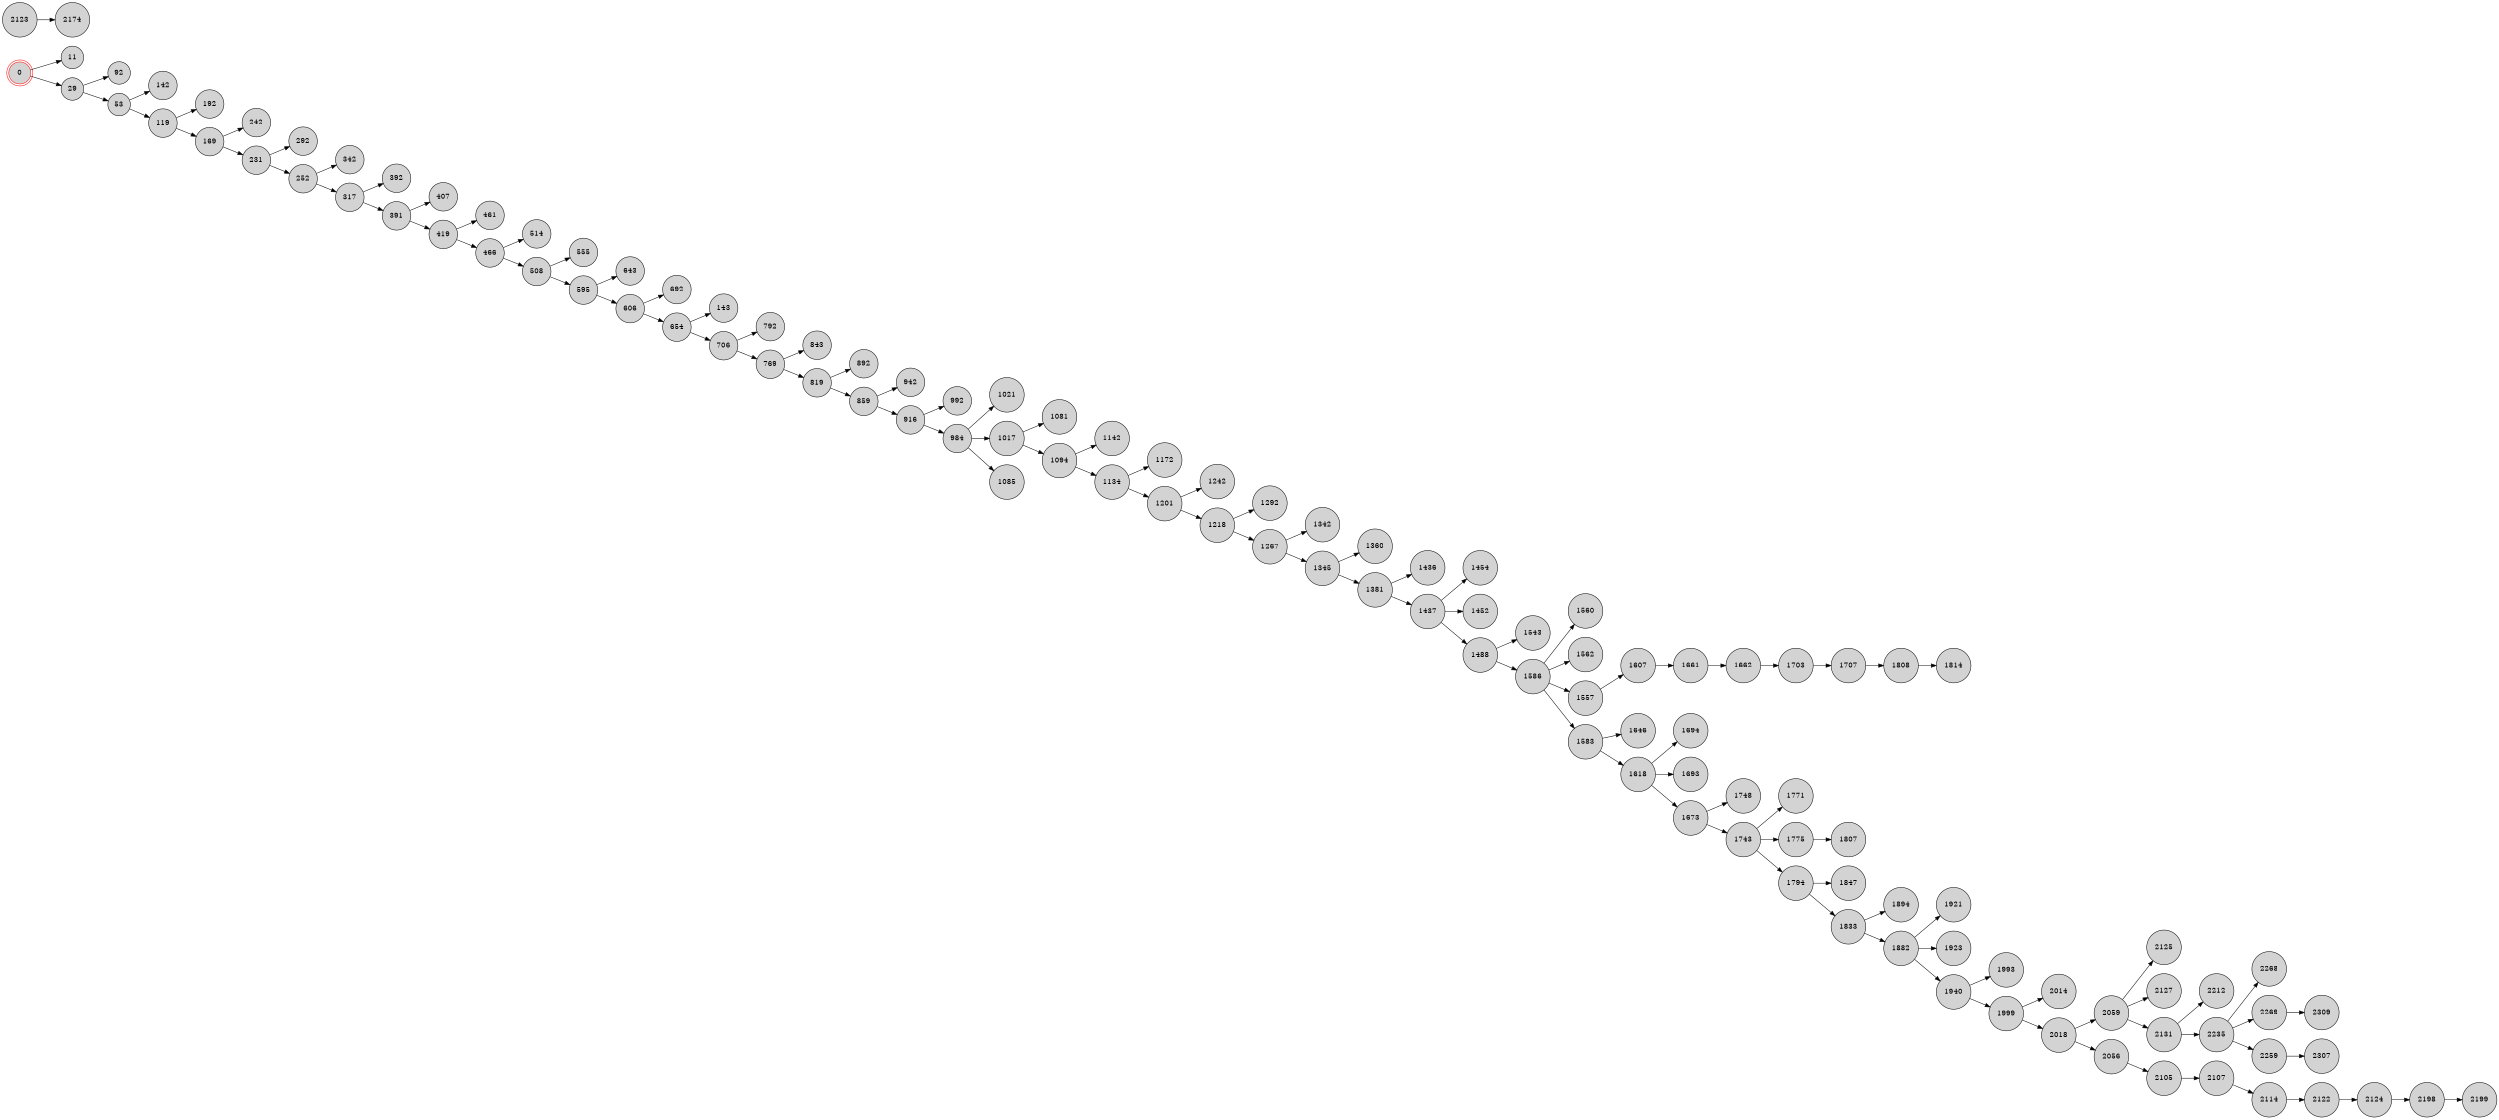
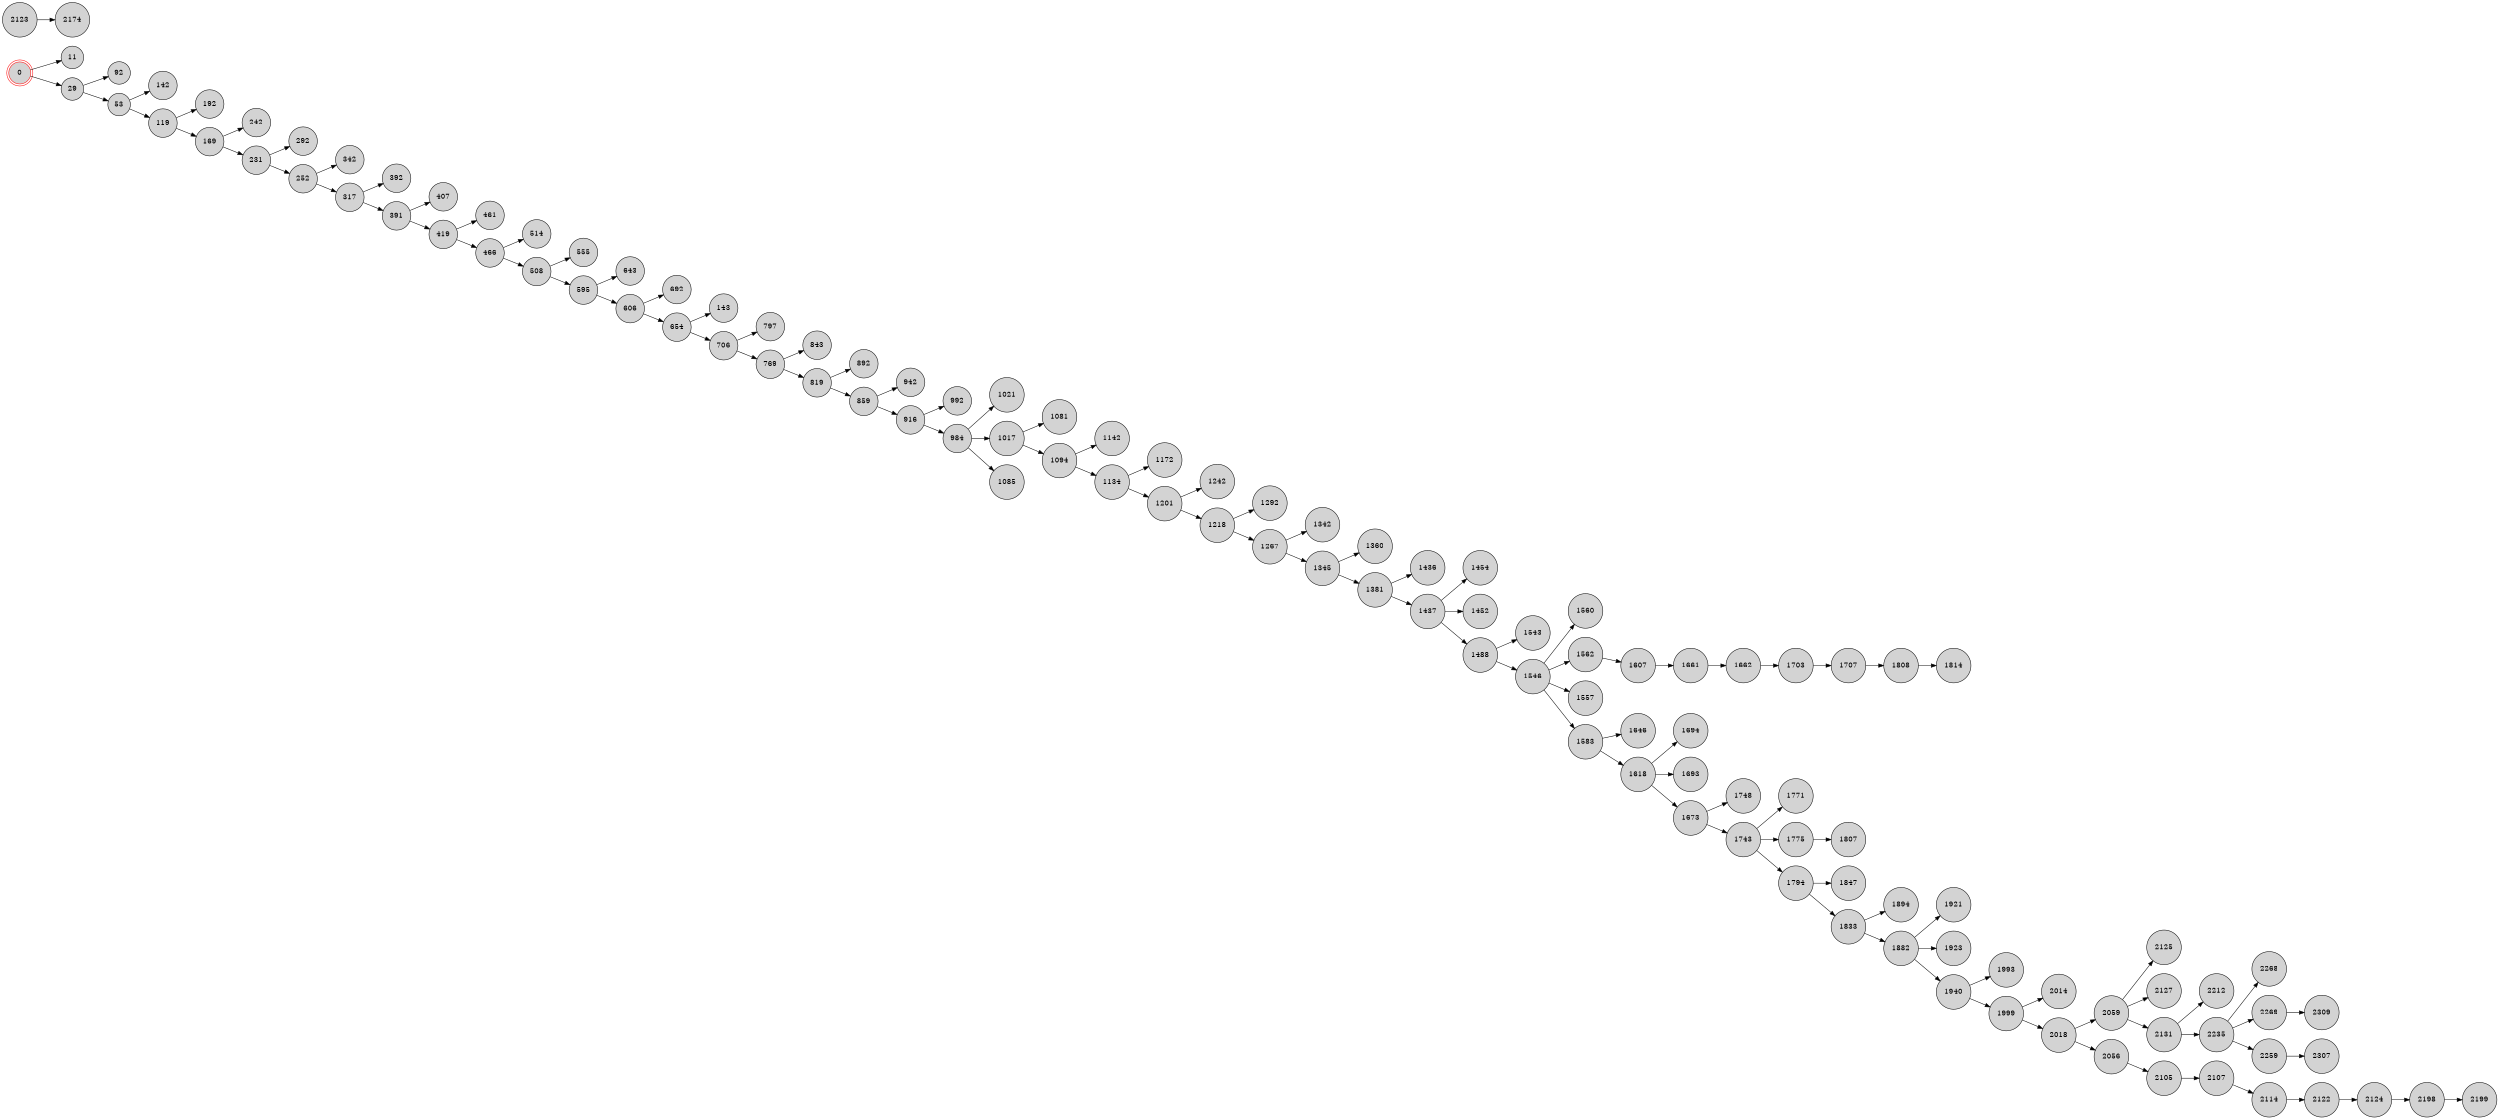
(770, 327) -> (770, 327)
(1533, 677) -> (1533, 677)
(1610, 683) -> (1609, 660)
